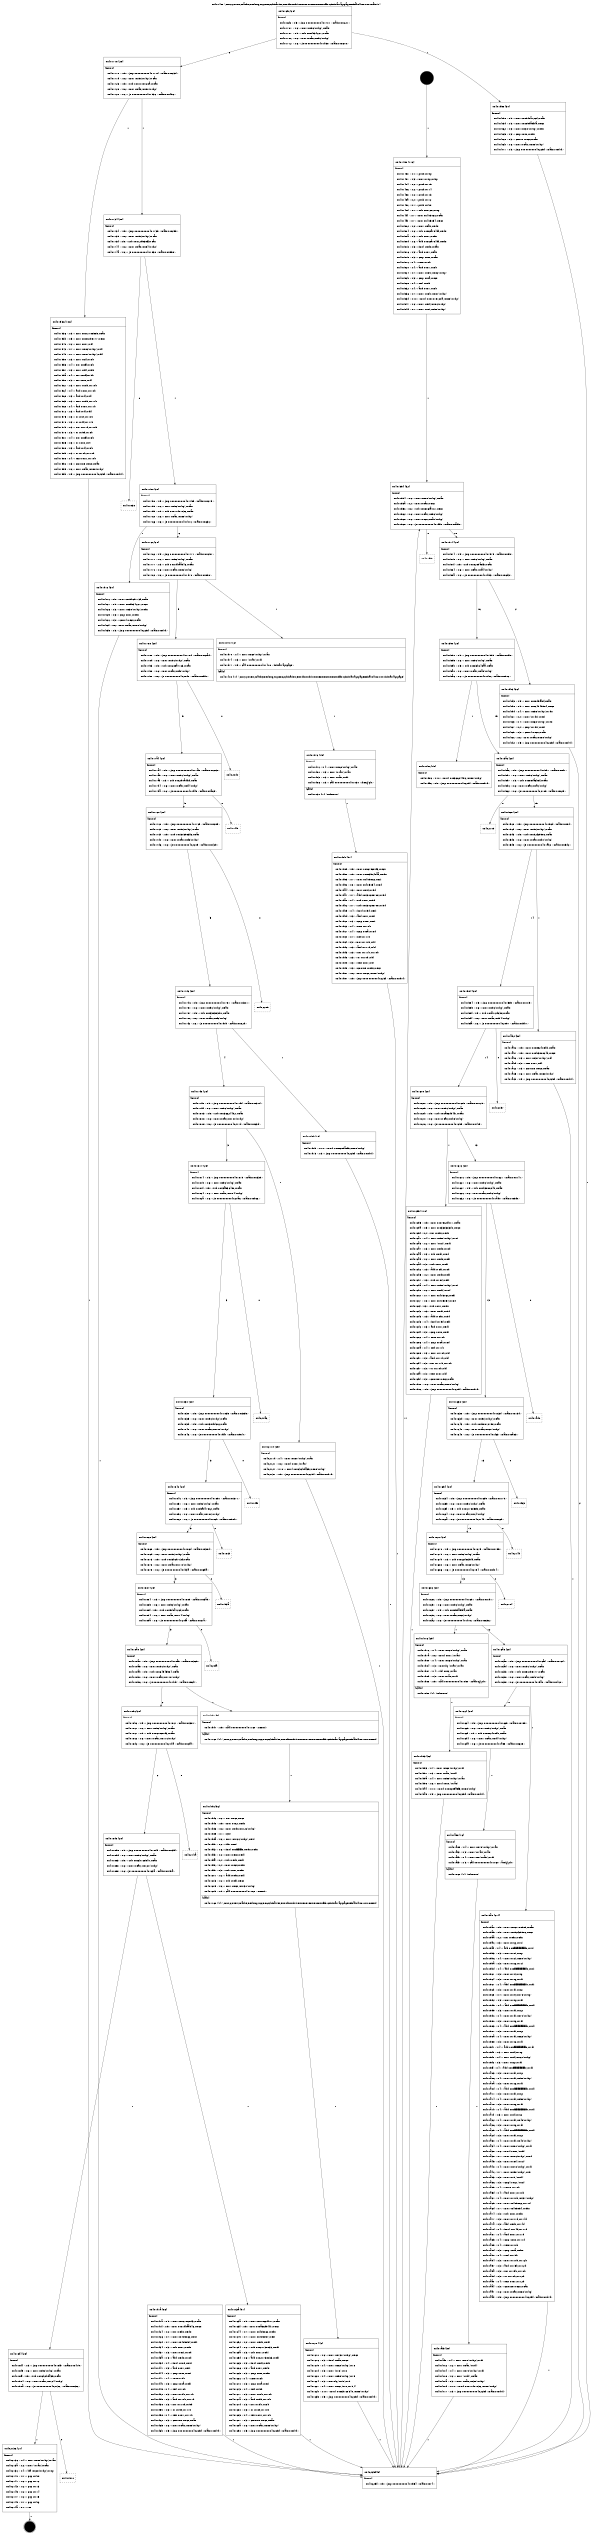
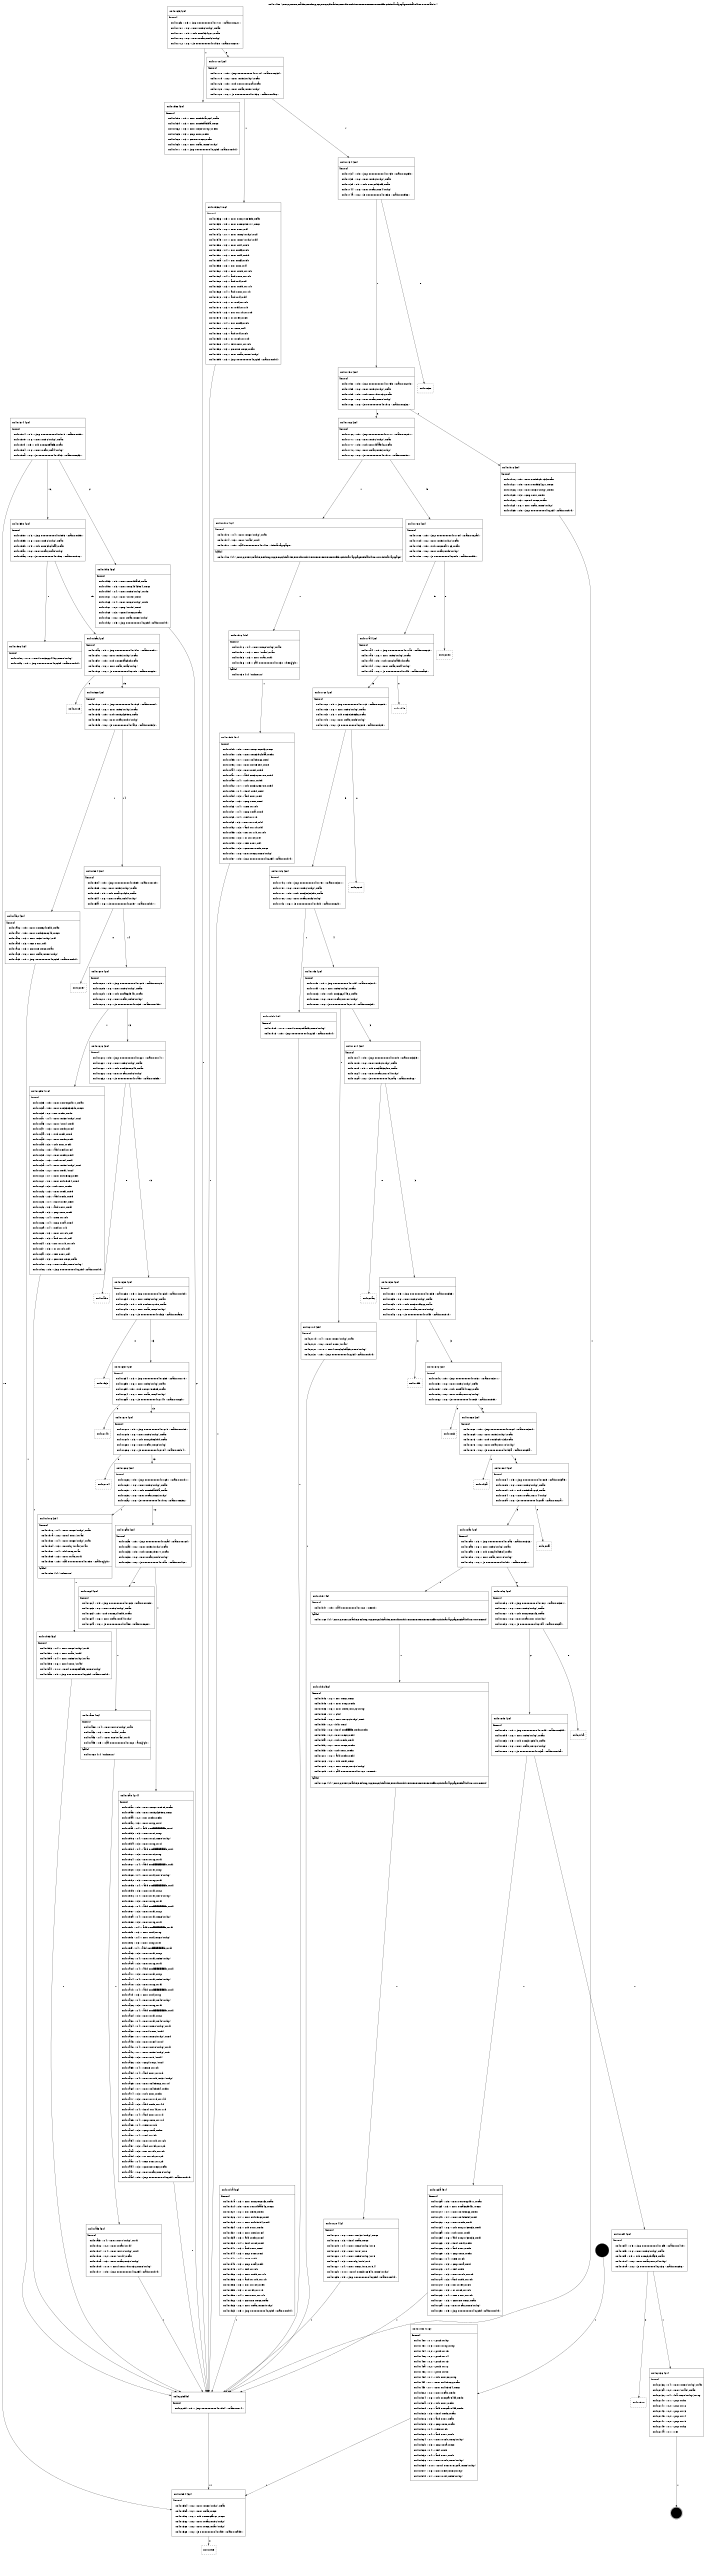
(453, 533) -> (3, 1536)
